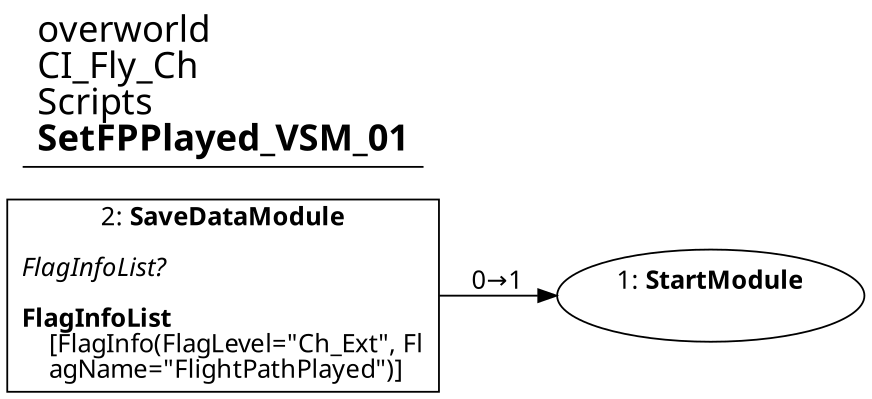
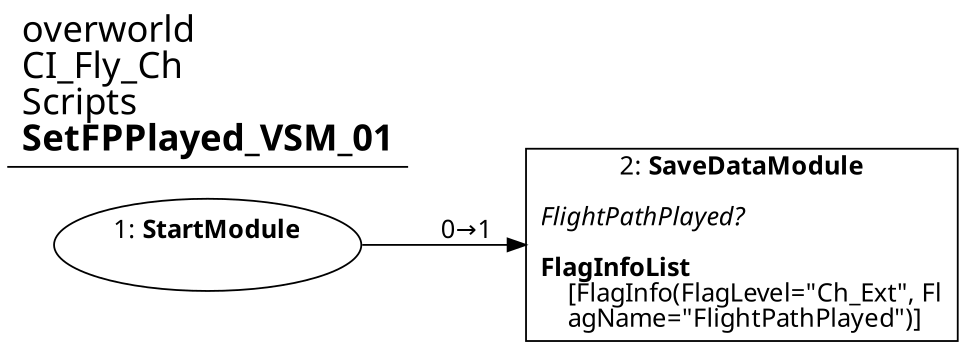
(94, 268) -> (643, 218)
(489, 296) -> (435, 245)
